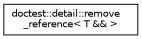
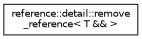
(71, 20) -> (71, 20)
